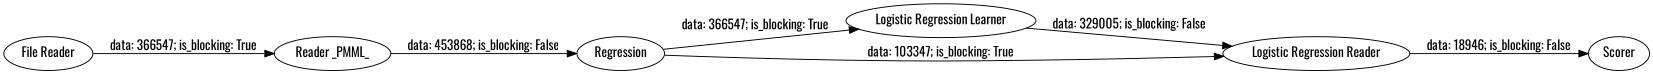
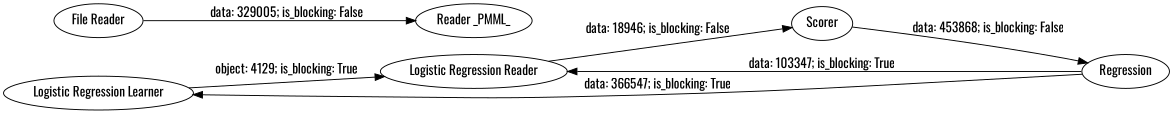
(1129, 25) -> (287, 70)
(184, 47) -> (287, 14)
(479, 54) -> (966, 42)
